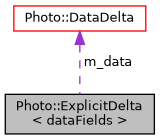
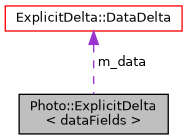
(80, 18) -> (94, 18)
